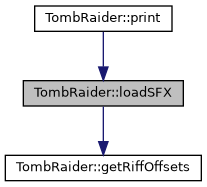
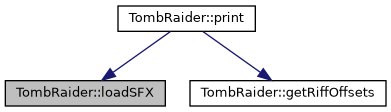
(103, 124) -> (232, 52)
